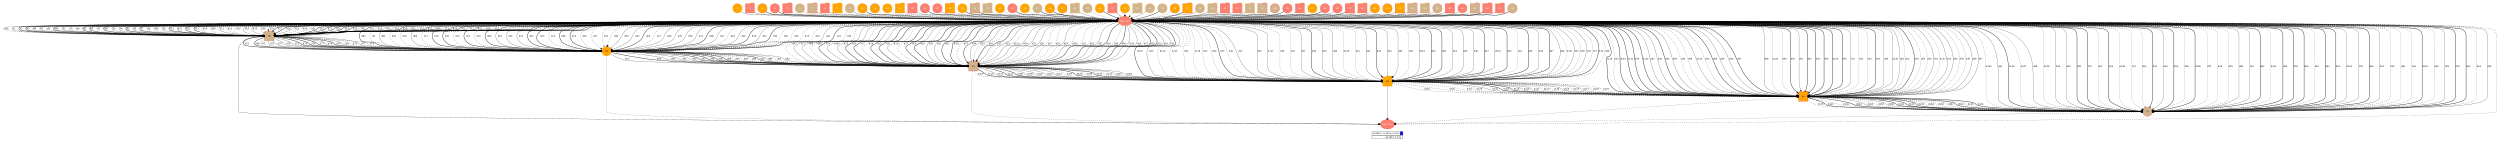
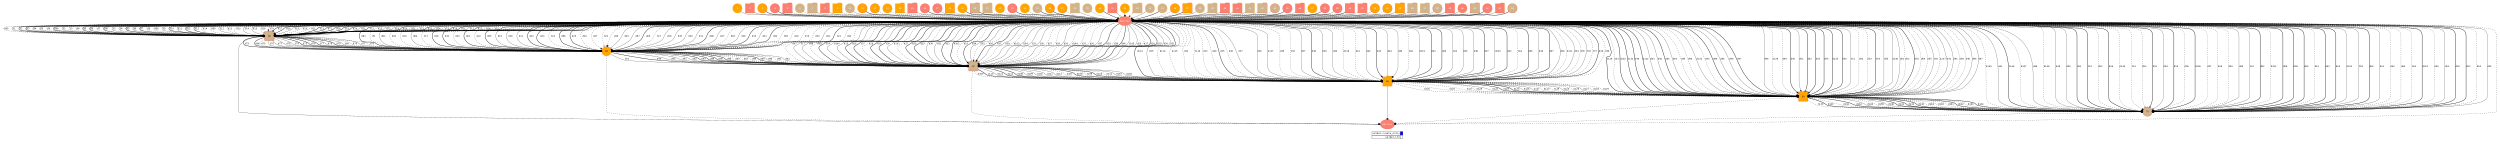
(1487, 8) -> (1487, 8)
